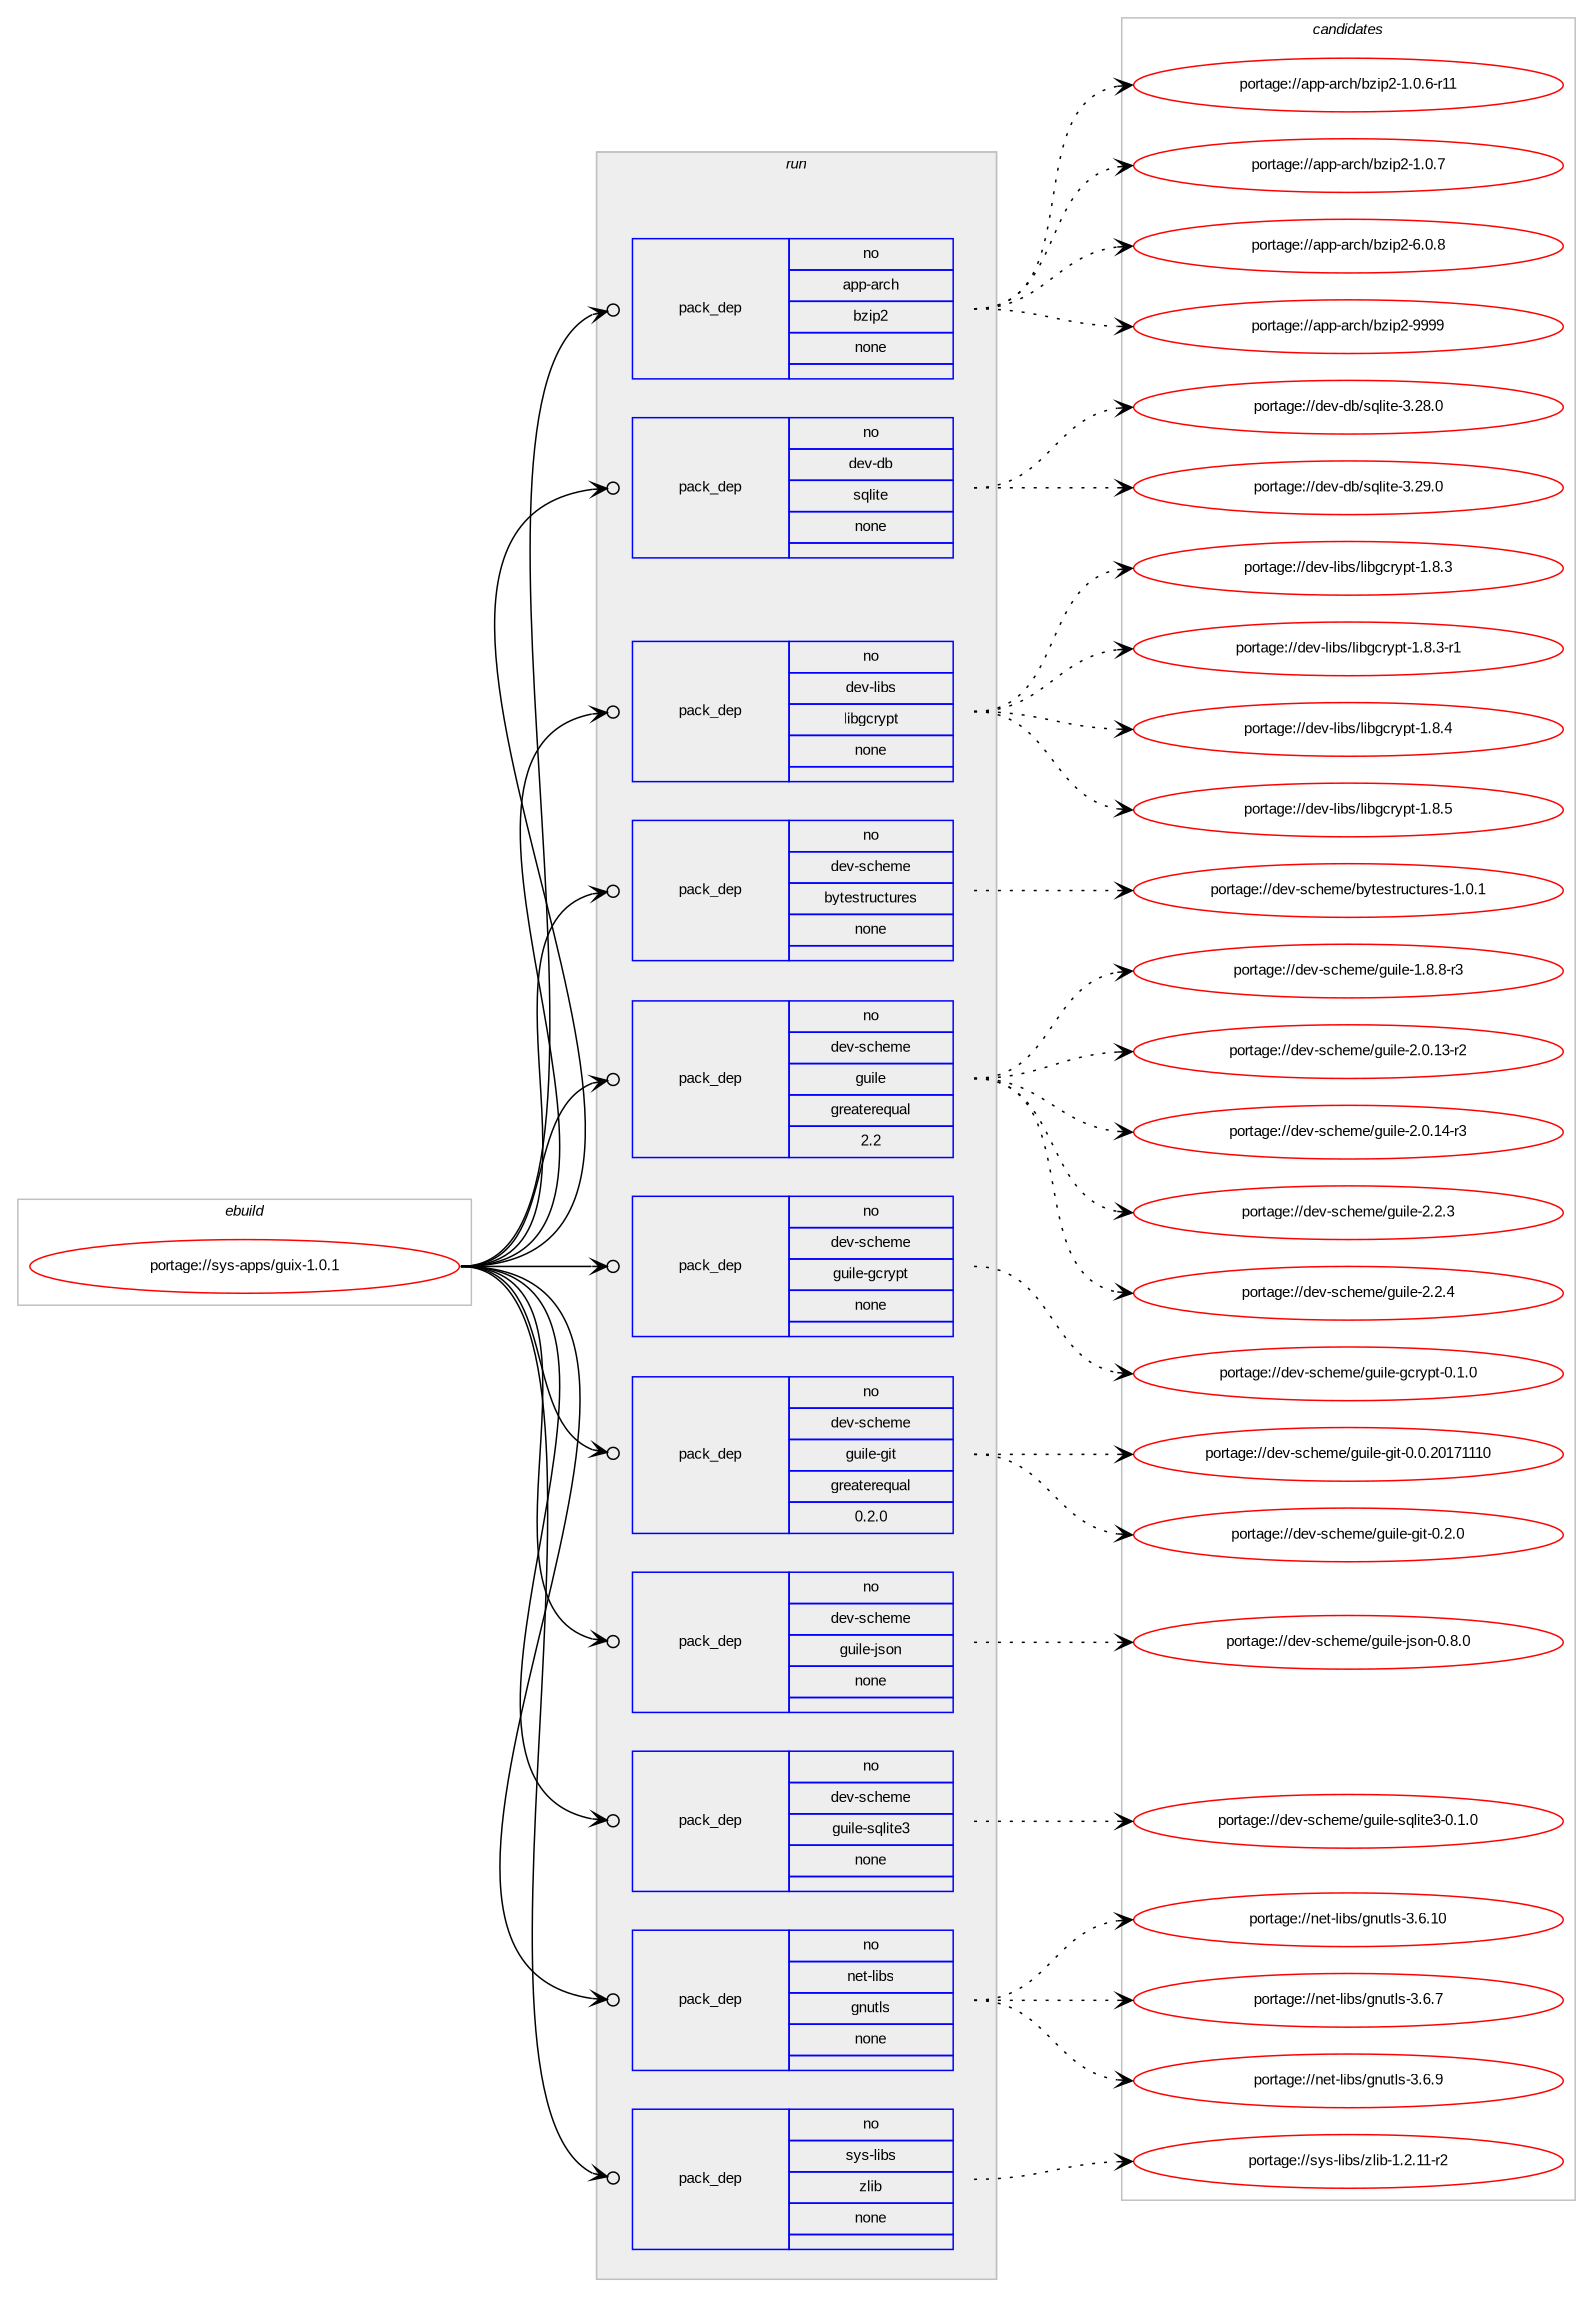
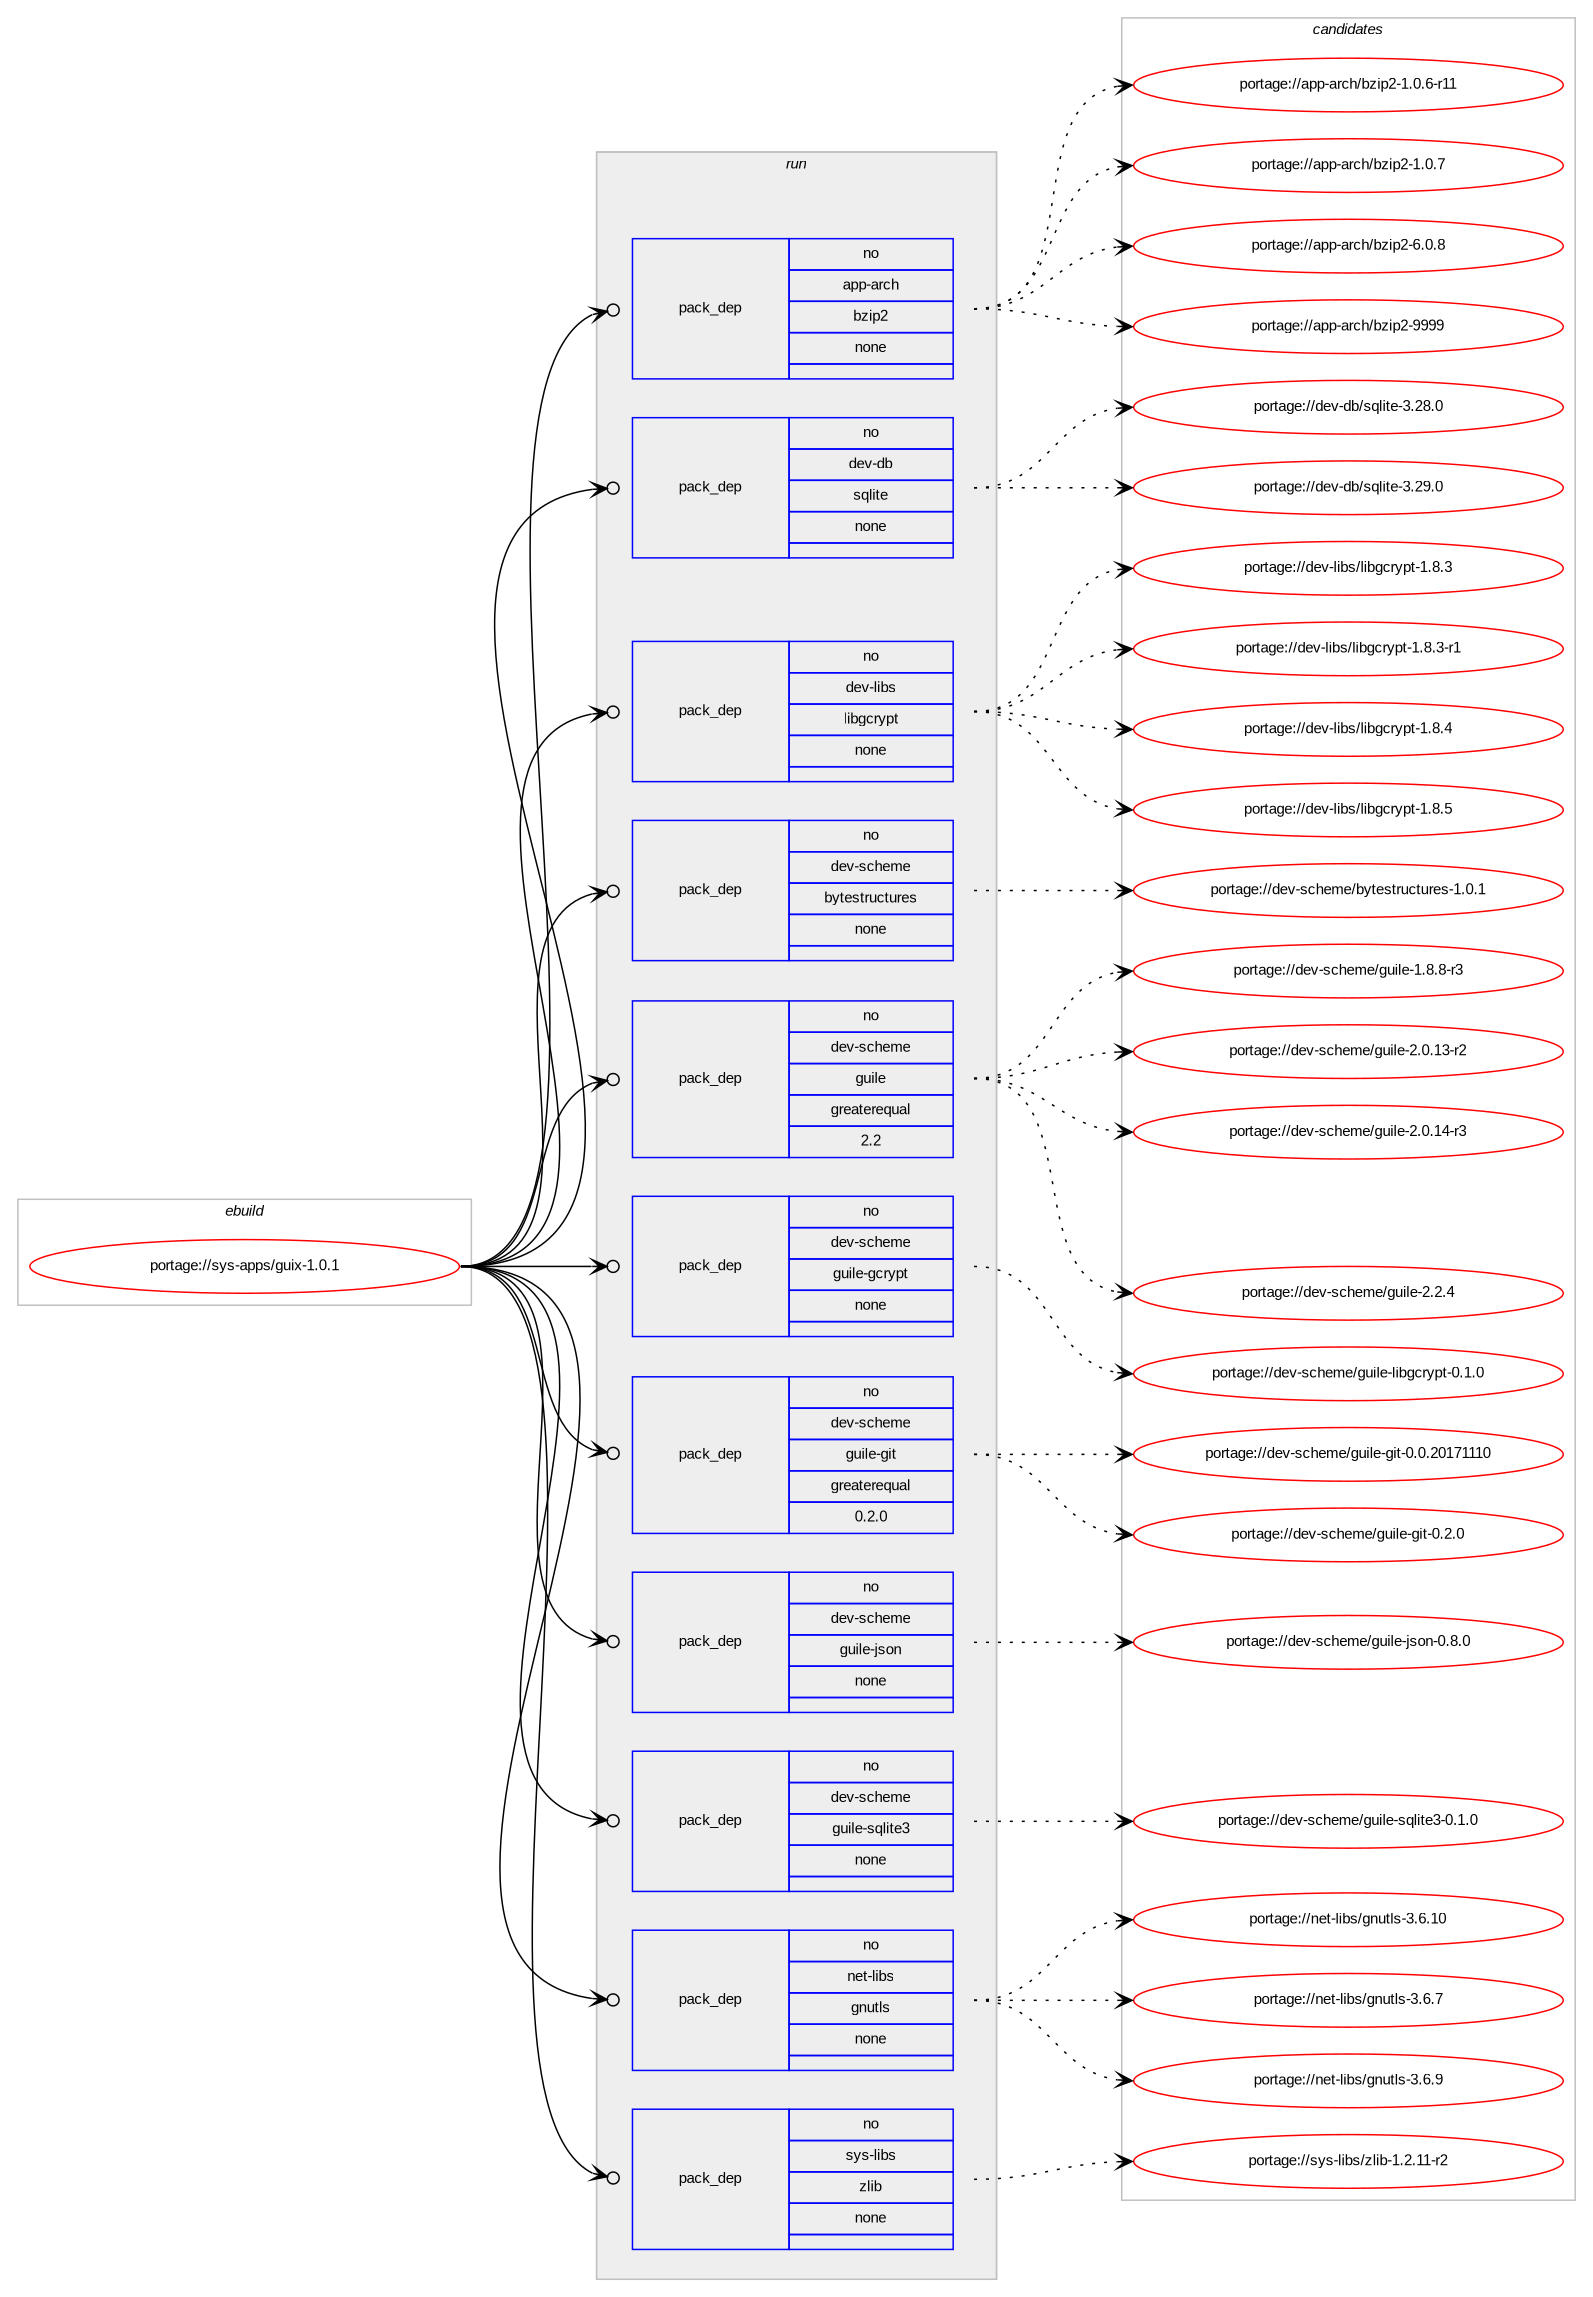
(1348, 1213) -> none
(1348, 1374) -> (1348, 1374)
